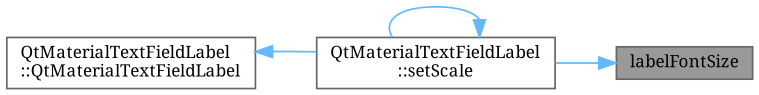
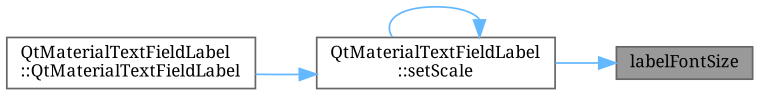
(295, 52) -> (277, 74)
